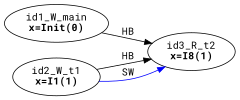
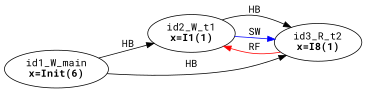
(56, 28) -> (56, 74)
none -> (123, 52)
none -> (255, 54)
